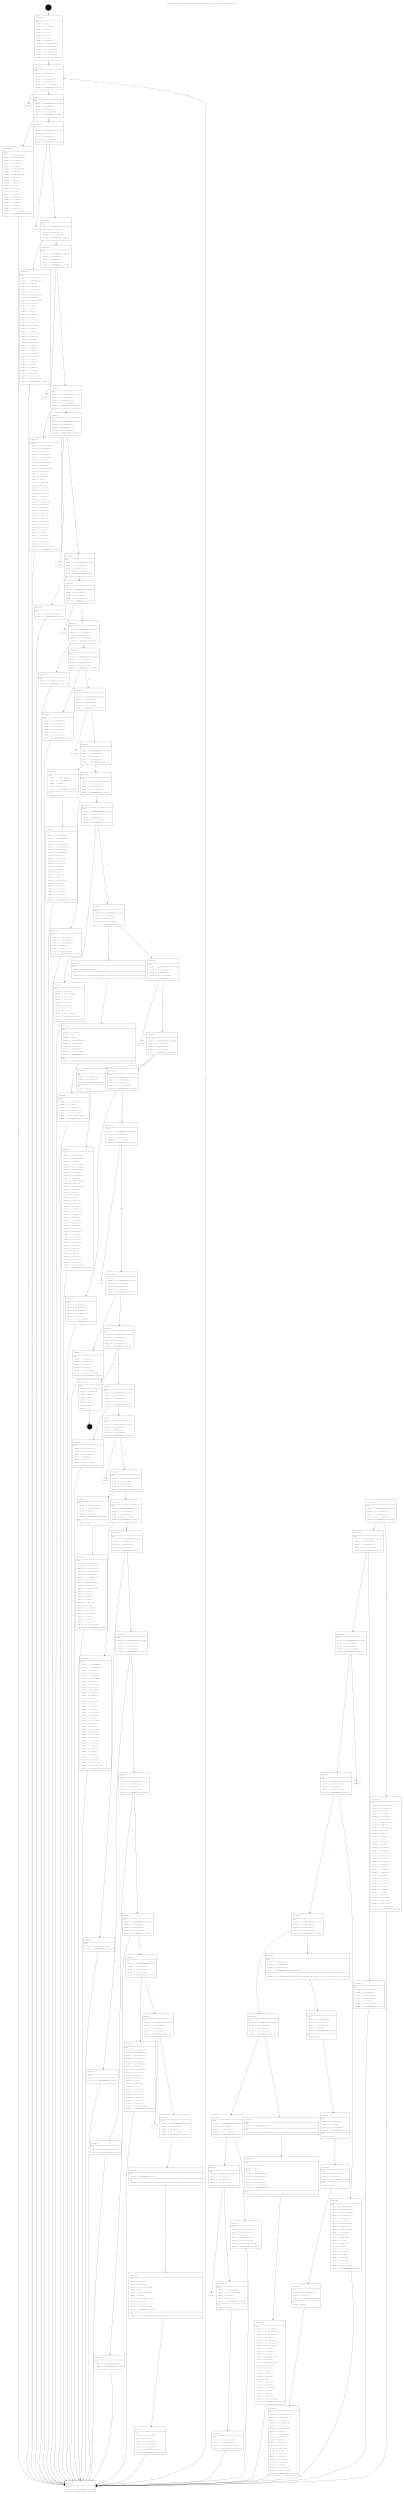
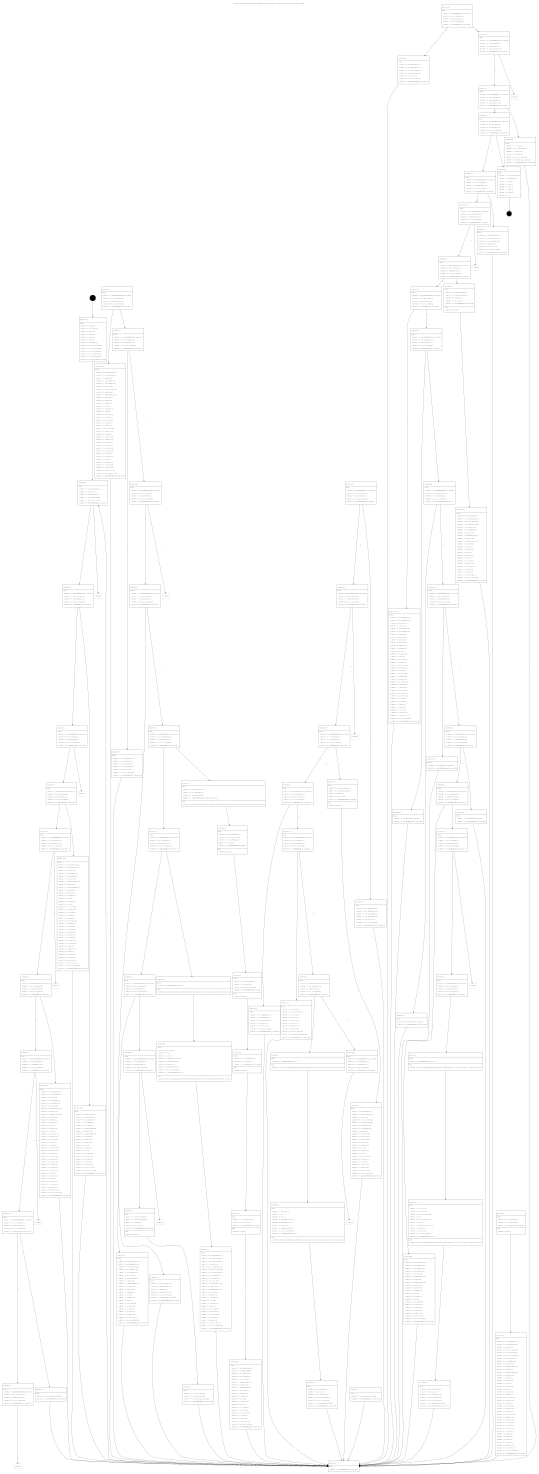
(84, 632) -> none
(162, 1043) -> none
